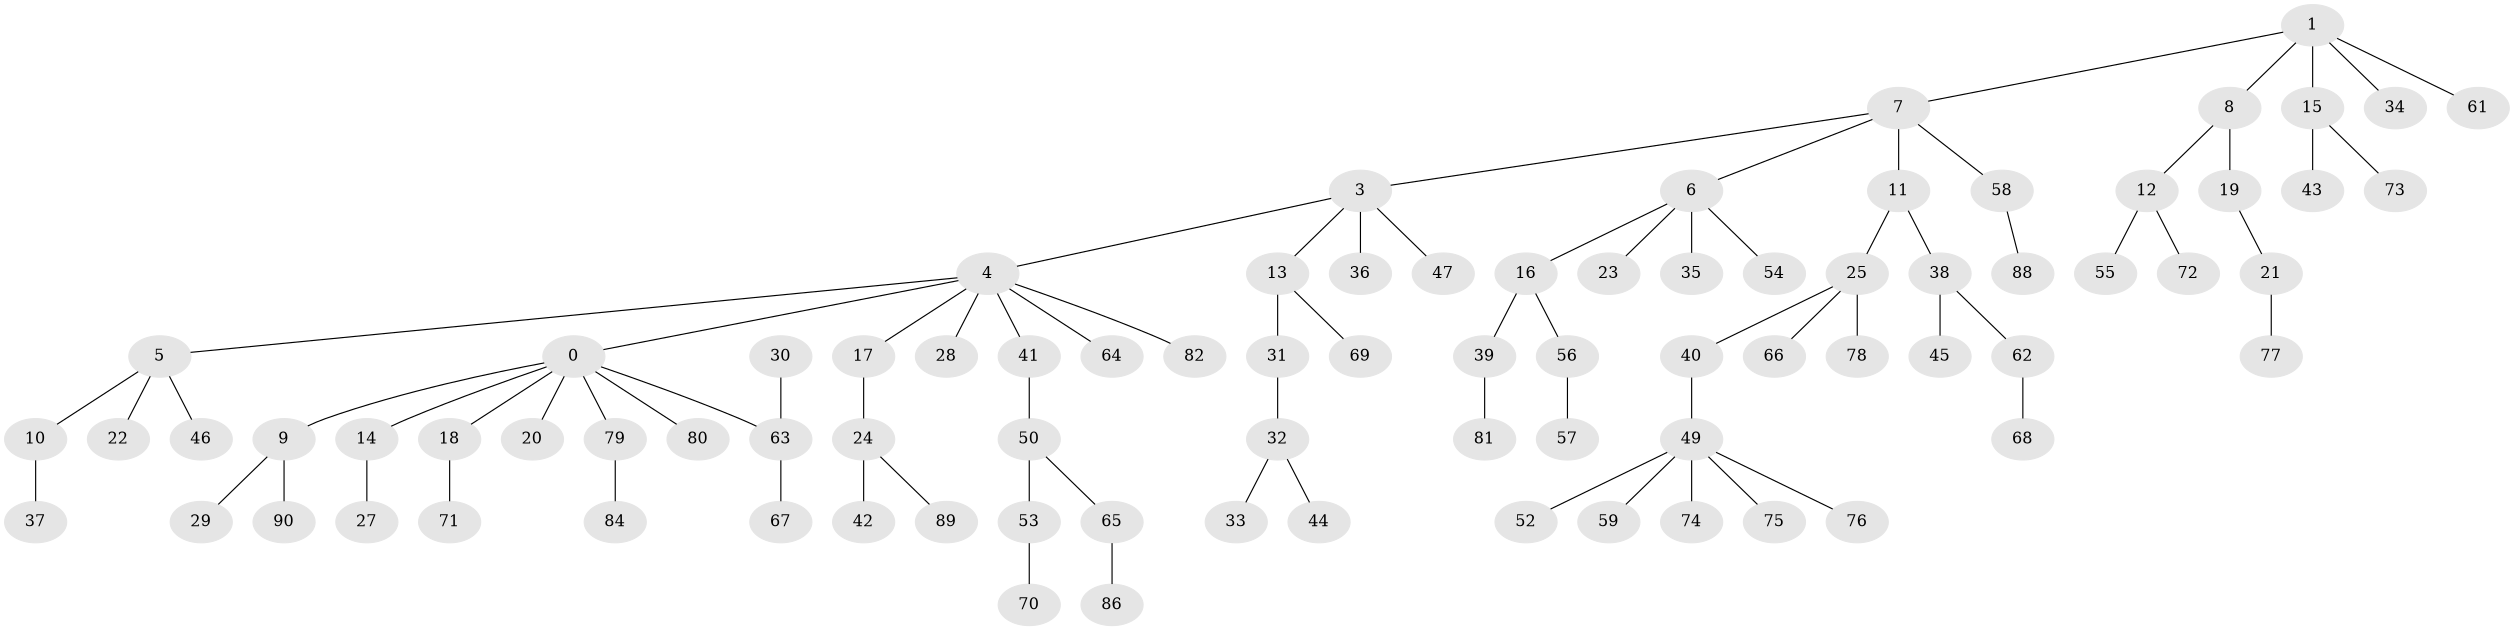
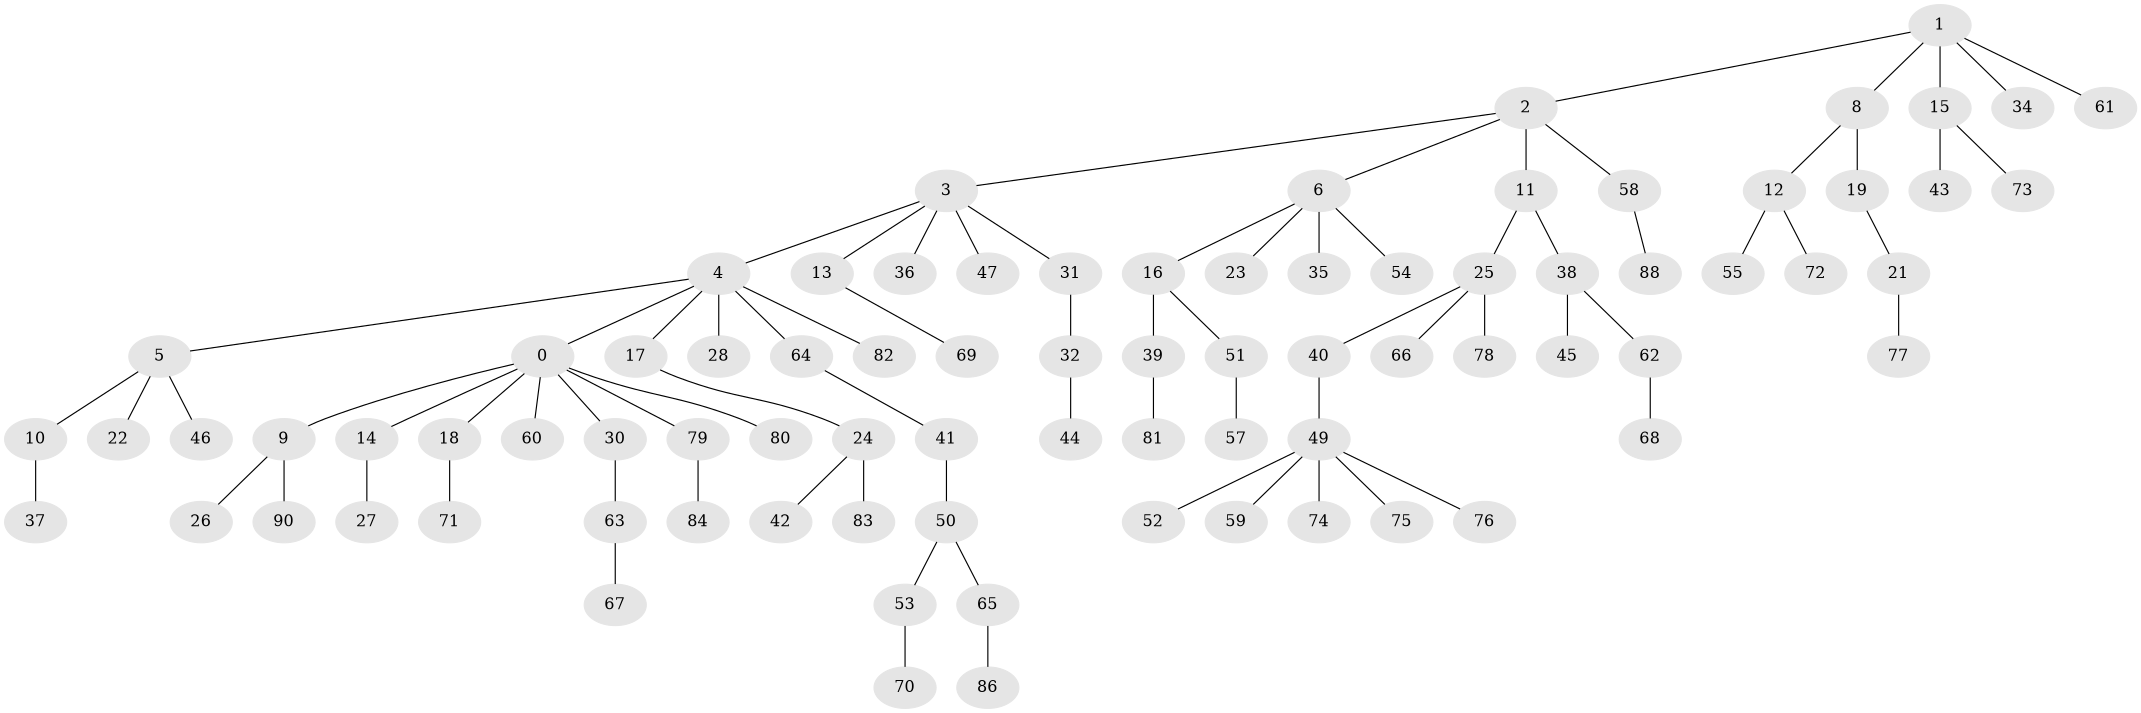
(1899, 108) -> (1526, 108)
(1009, 315) -> (874, 398)
(1278, 315) -> (1009, 232)
(1567, 356) -> (1236, 356)
(679, 395) -> (579, 398)
(532, 439) -> (532, 439)
(201, 522) -> (201, 522)
(946, 522) -> (864, 522)
(1236, 522) -> none
